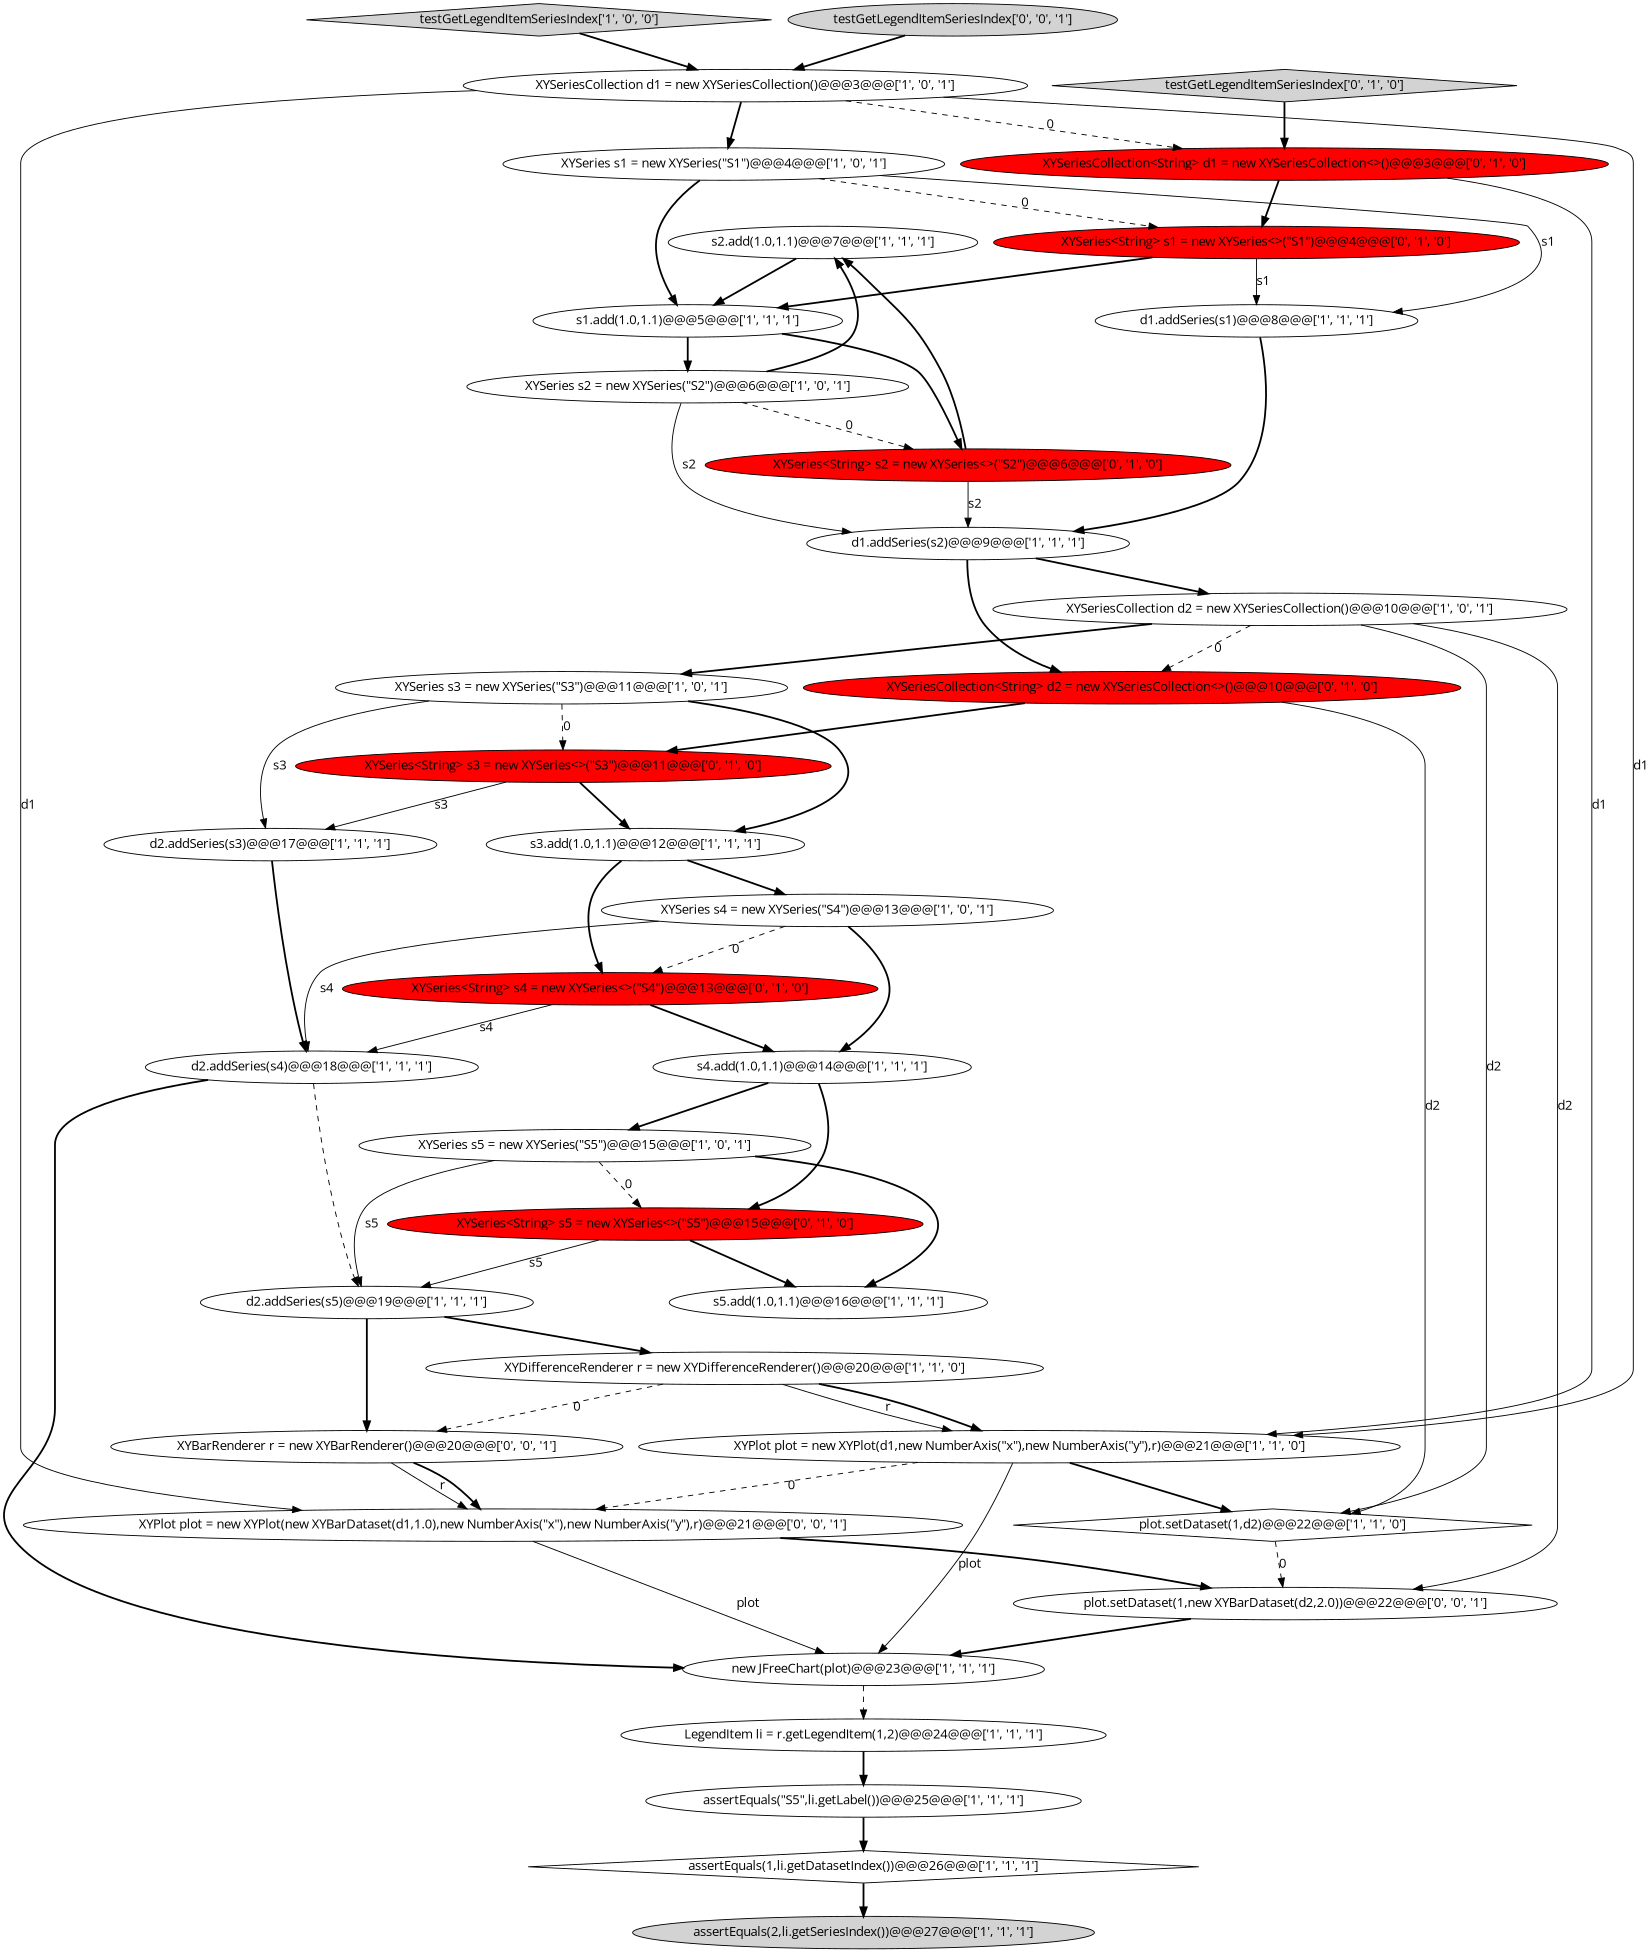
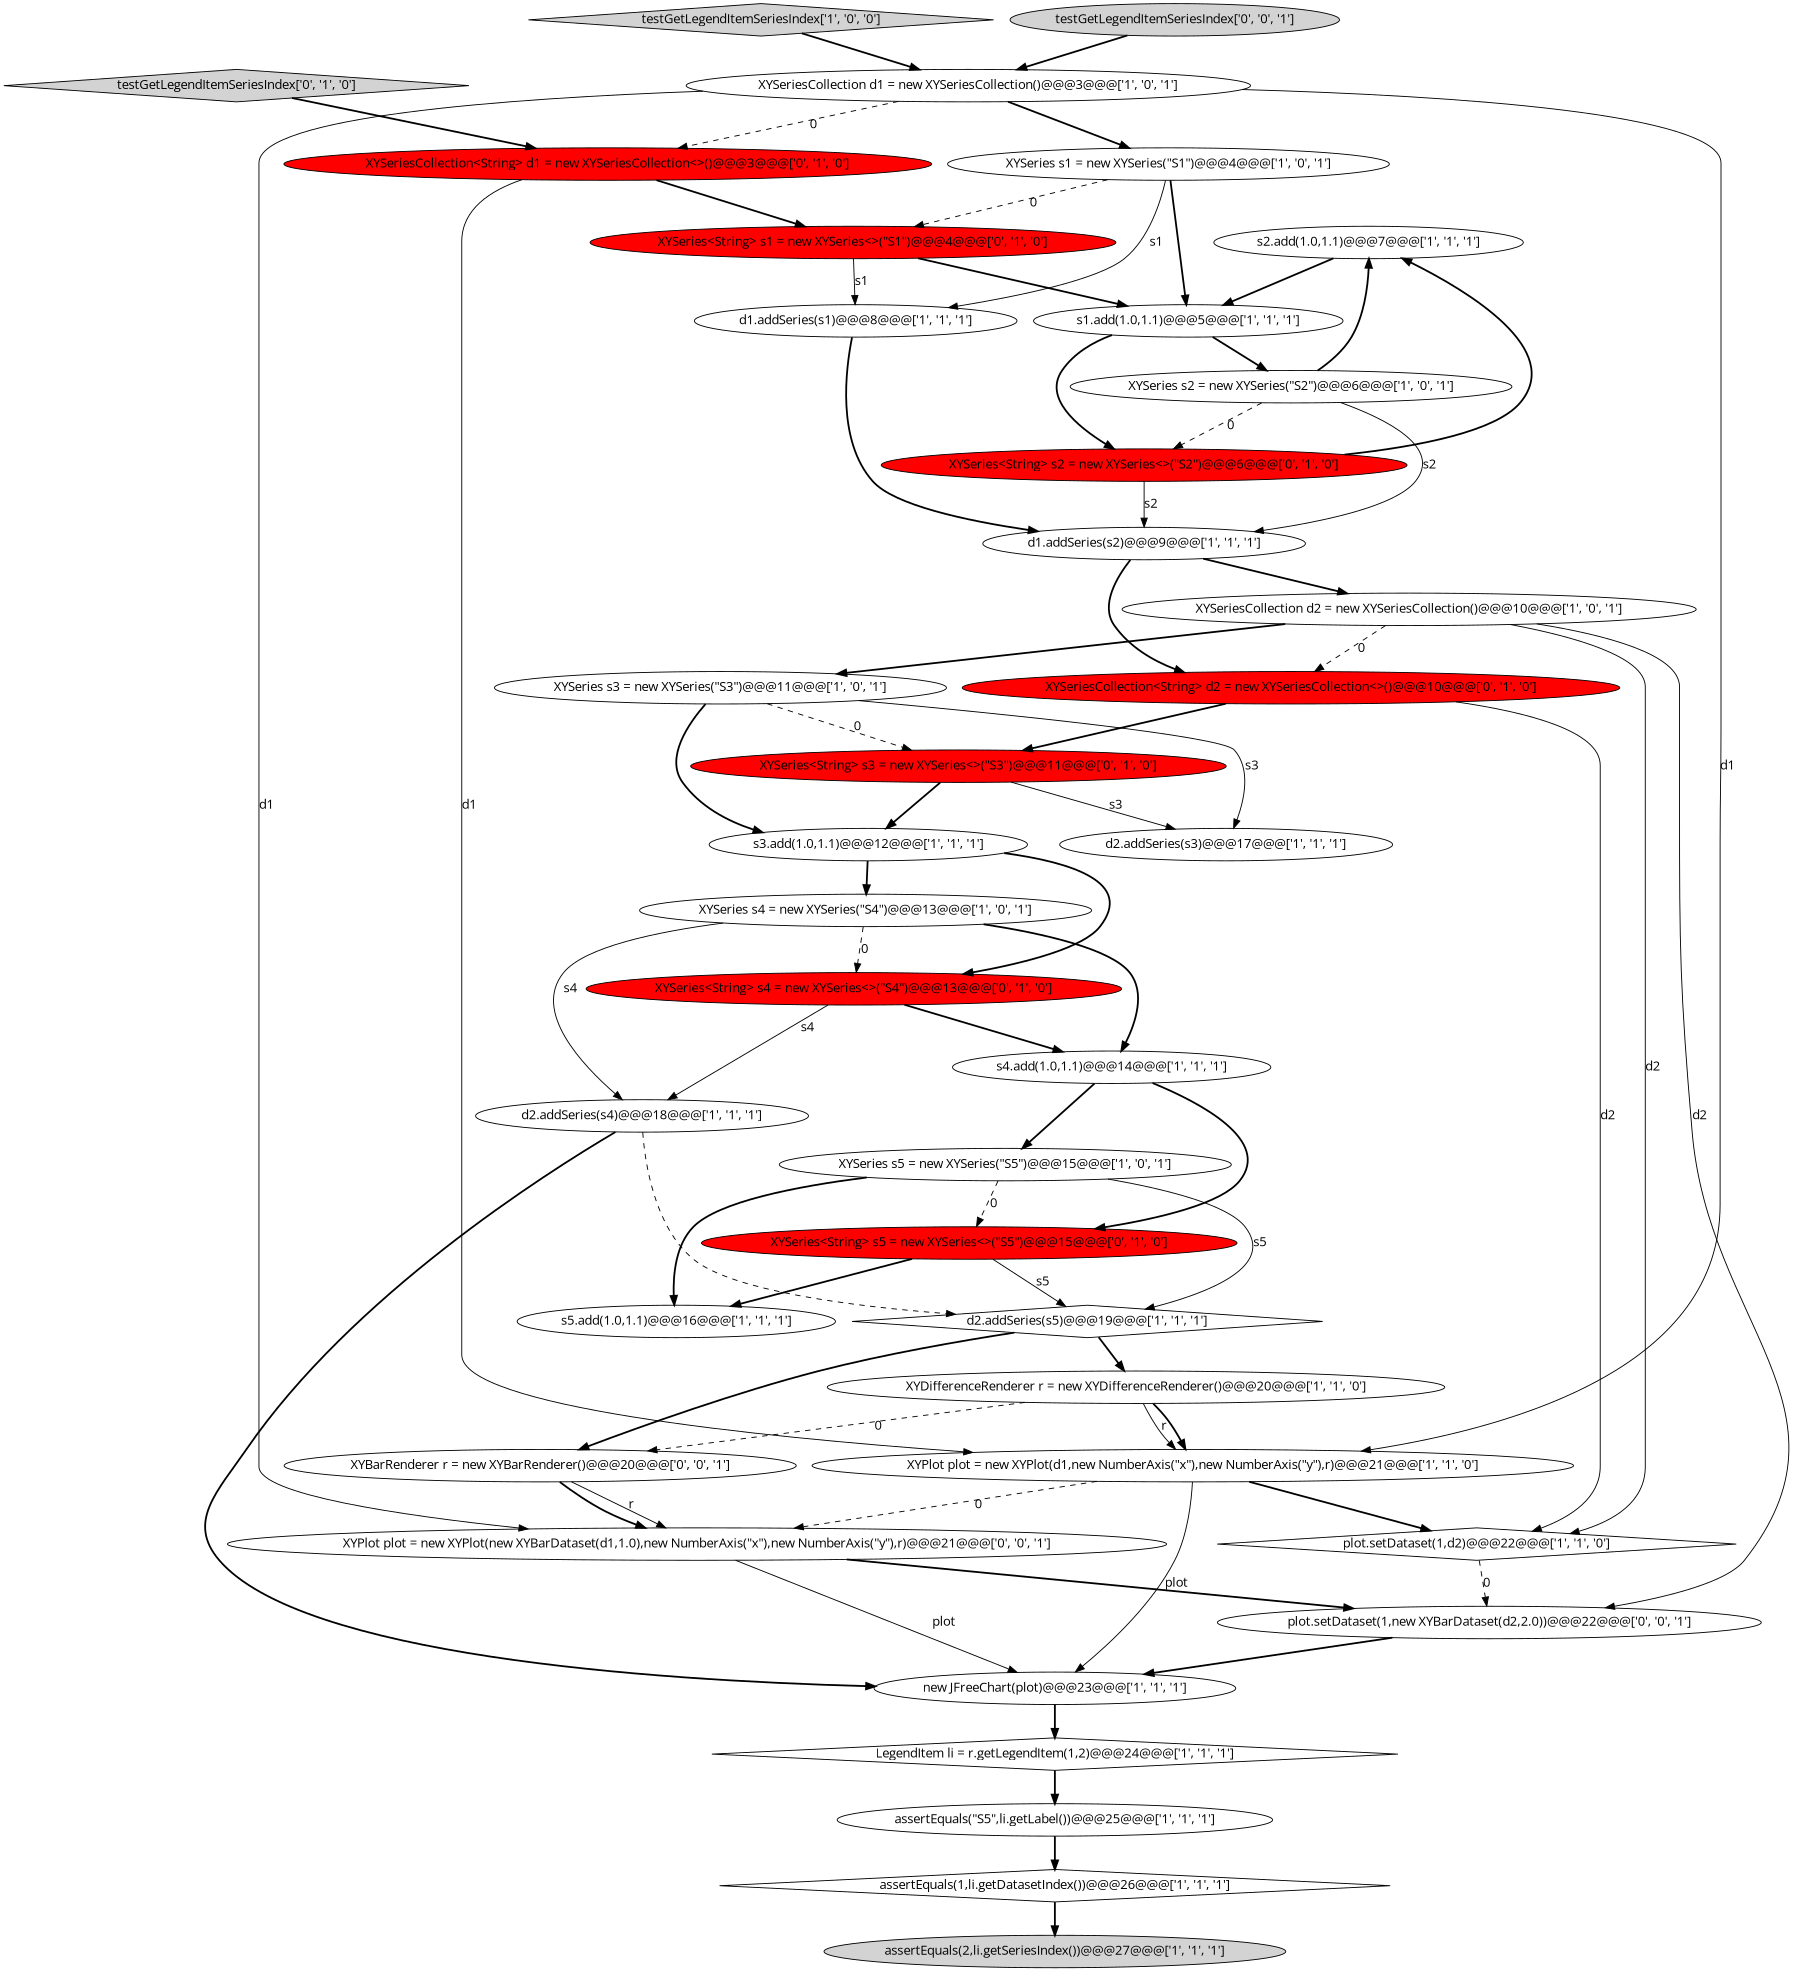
(284, 952) -> none
(367, 1303) -> (1087, 1321)
(864, 1698) -> (1055, 1717)
(864, 1735) -> (1055, 1754)
